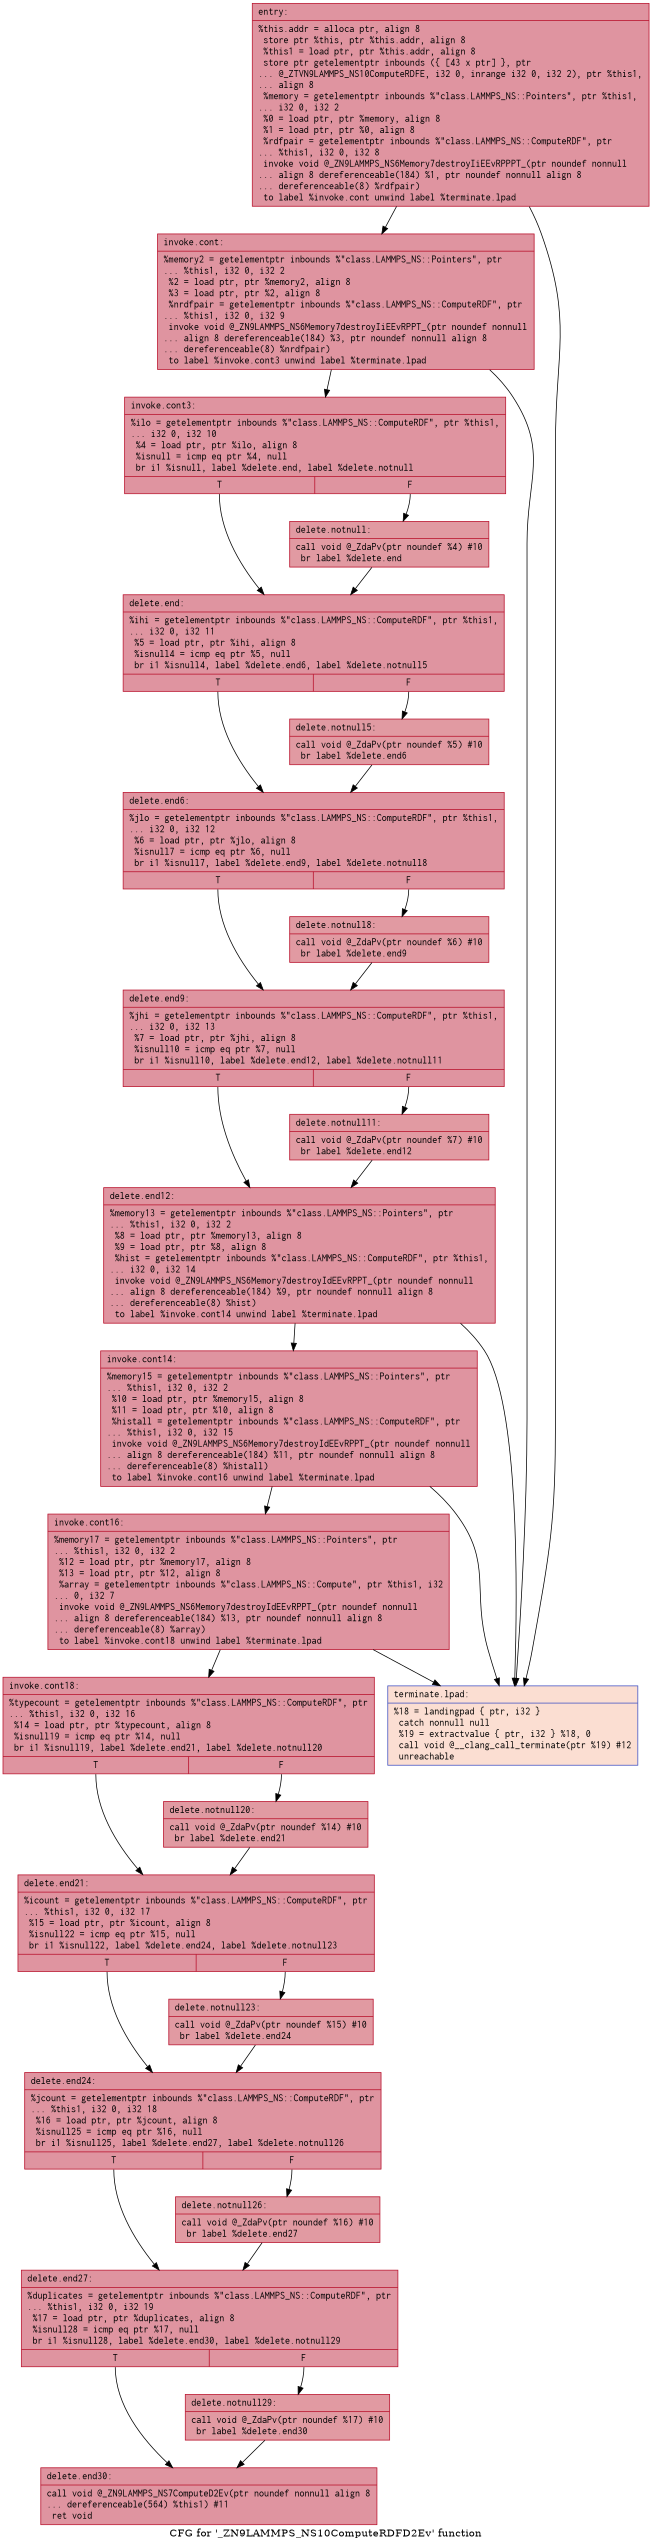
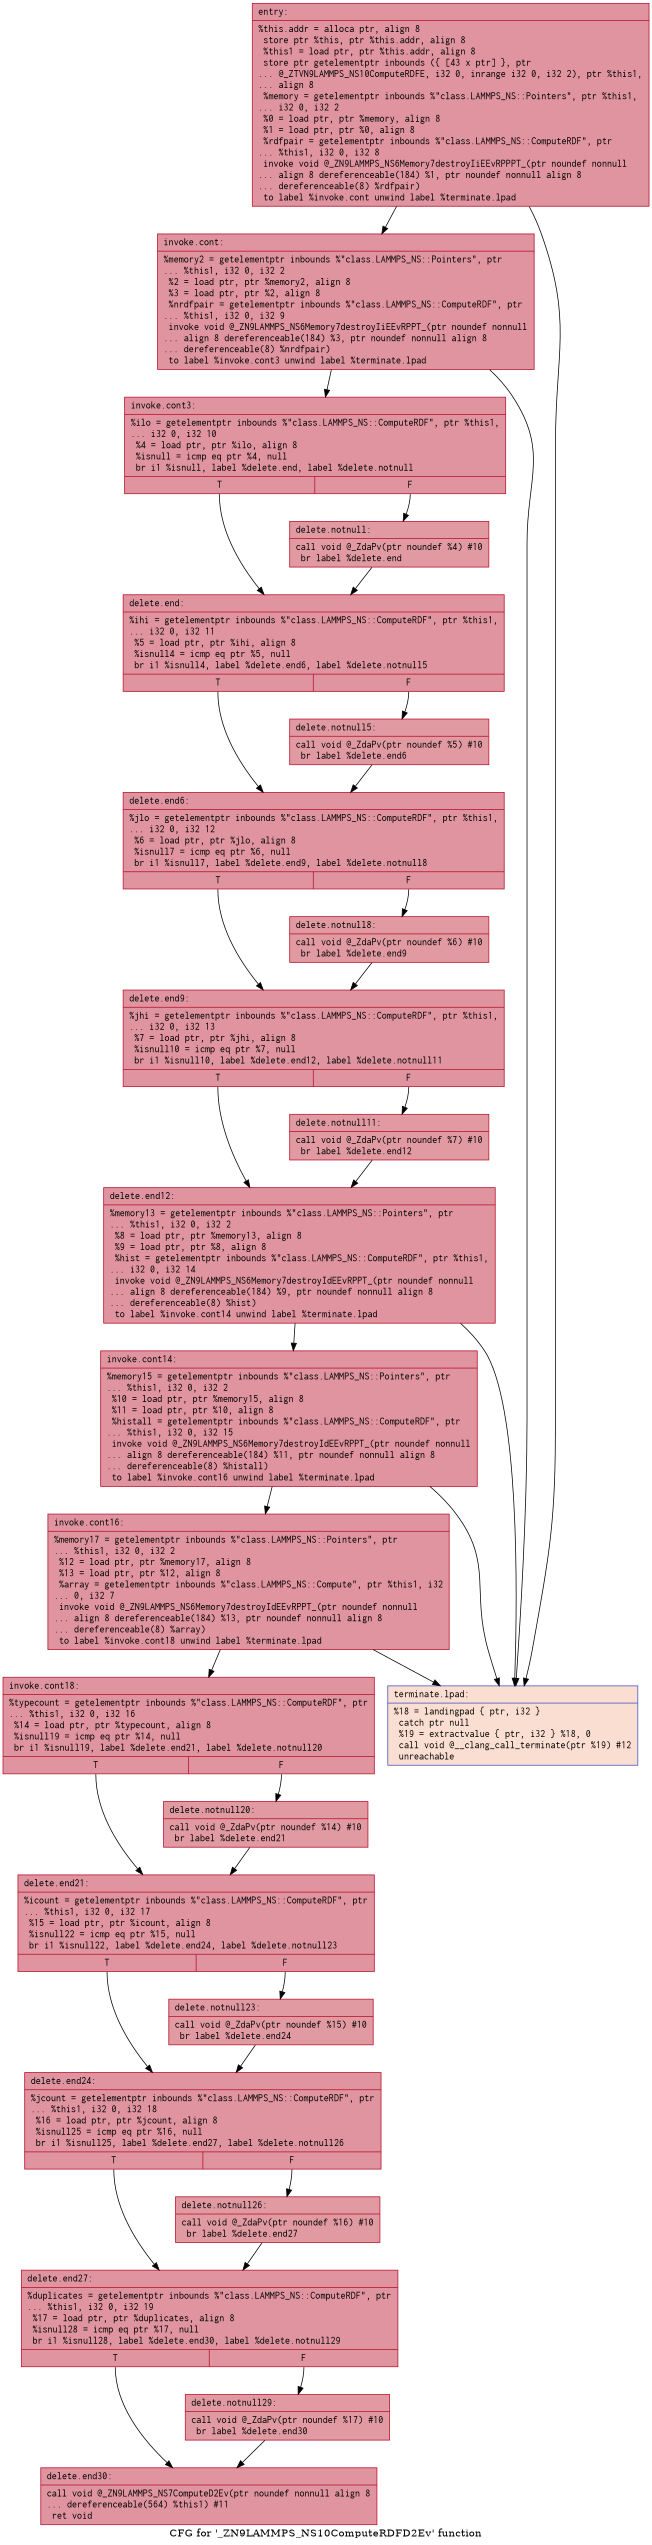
(442, 1723) -> (432, 1723)
